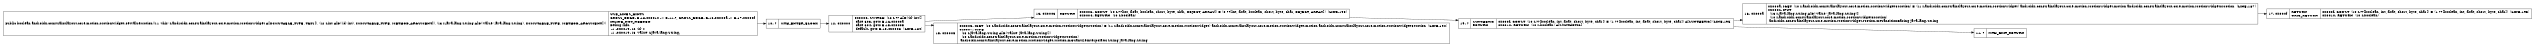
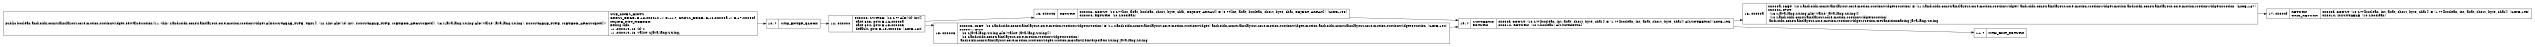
(2351, 16) -> (2355, 16)
none -> (1453, 27)
(973, 30) -> (973, 30)
